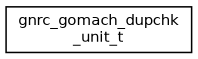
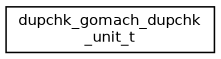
(99, 30) -> (110, 30)
